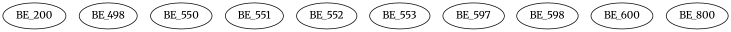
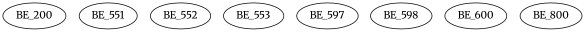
(108, 16) -> none
(181, 16) -> none
